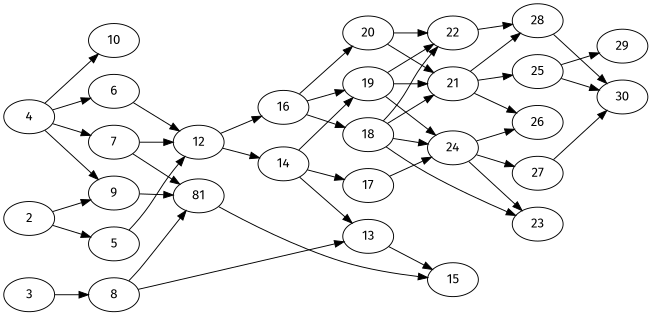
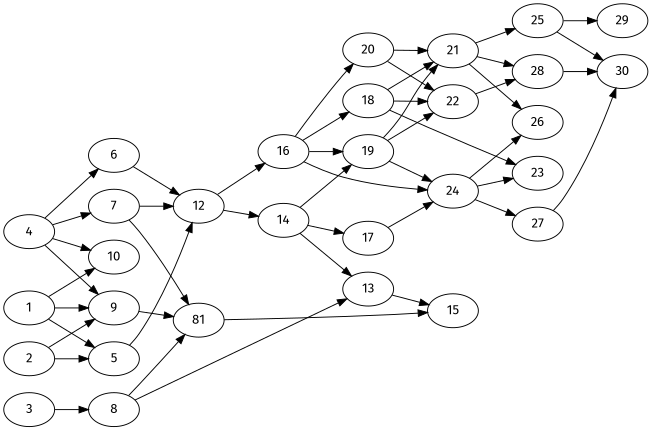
(406, 141) -> (359, 181)
none -> (29, 308)
